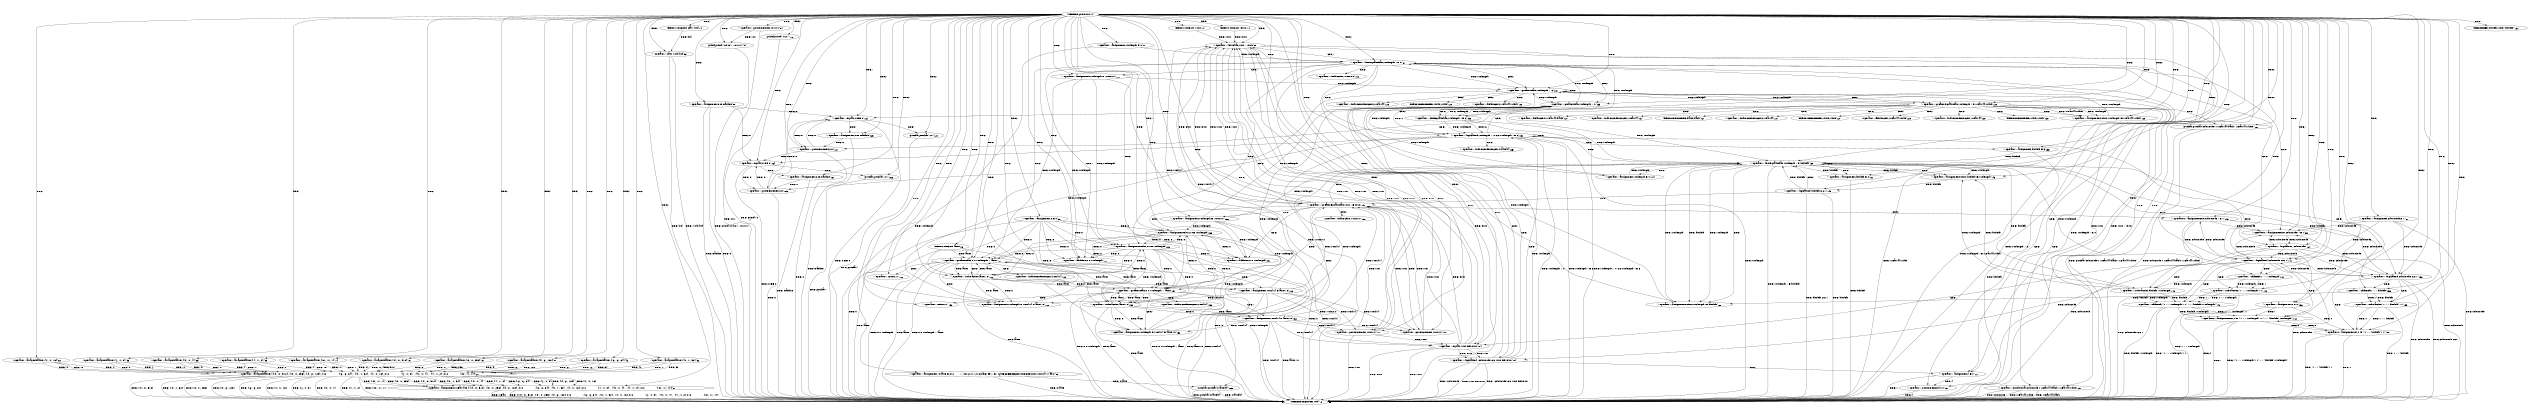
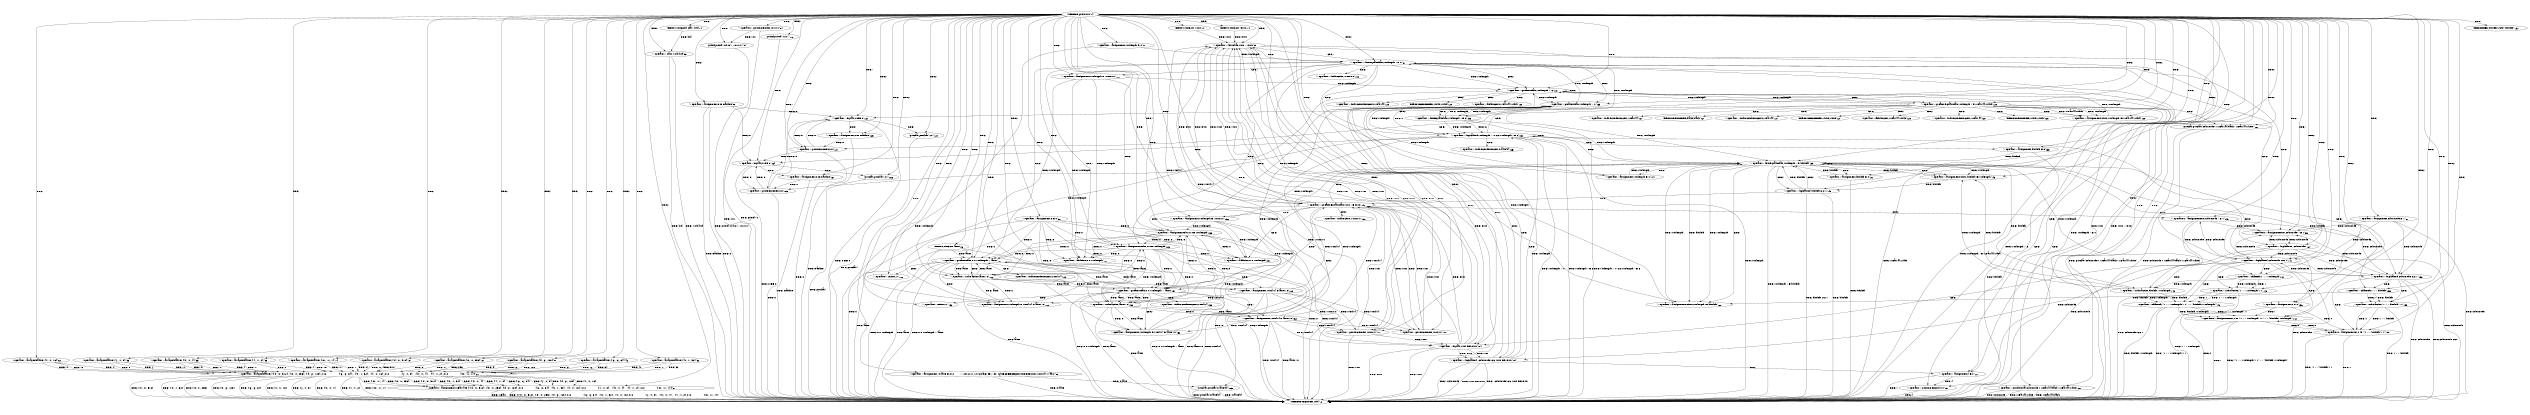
(1543, 118) -> none
none -> (1777, 179)
